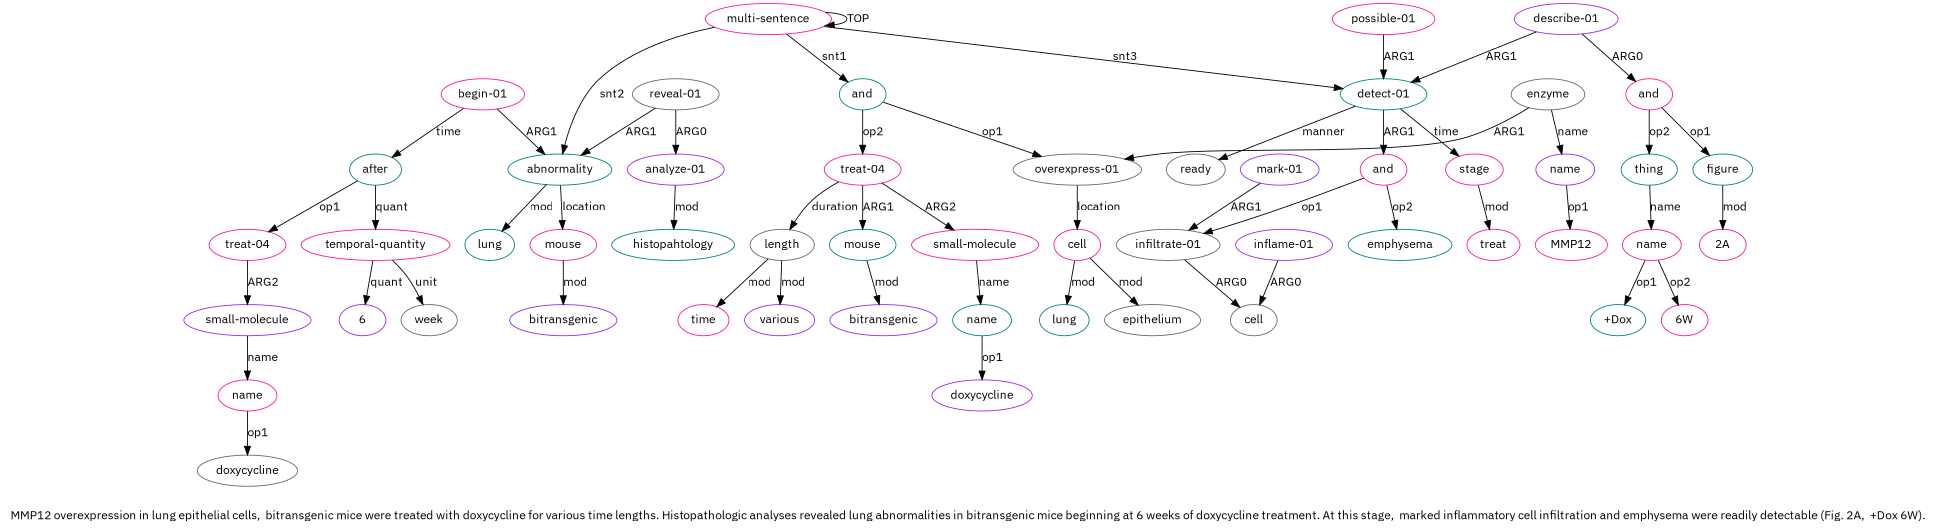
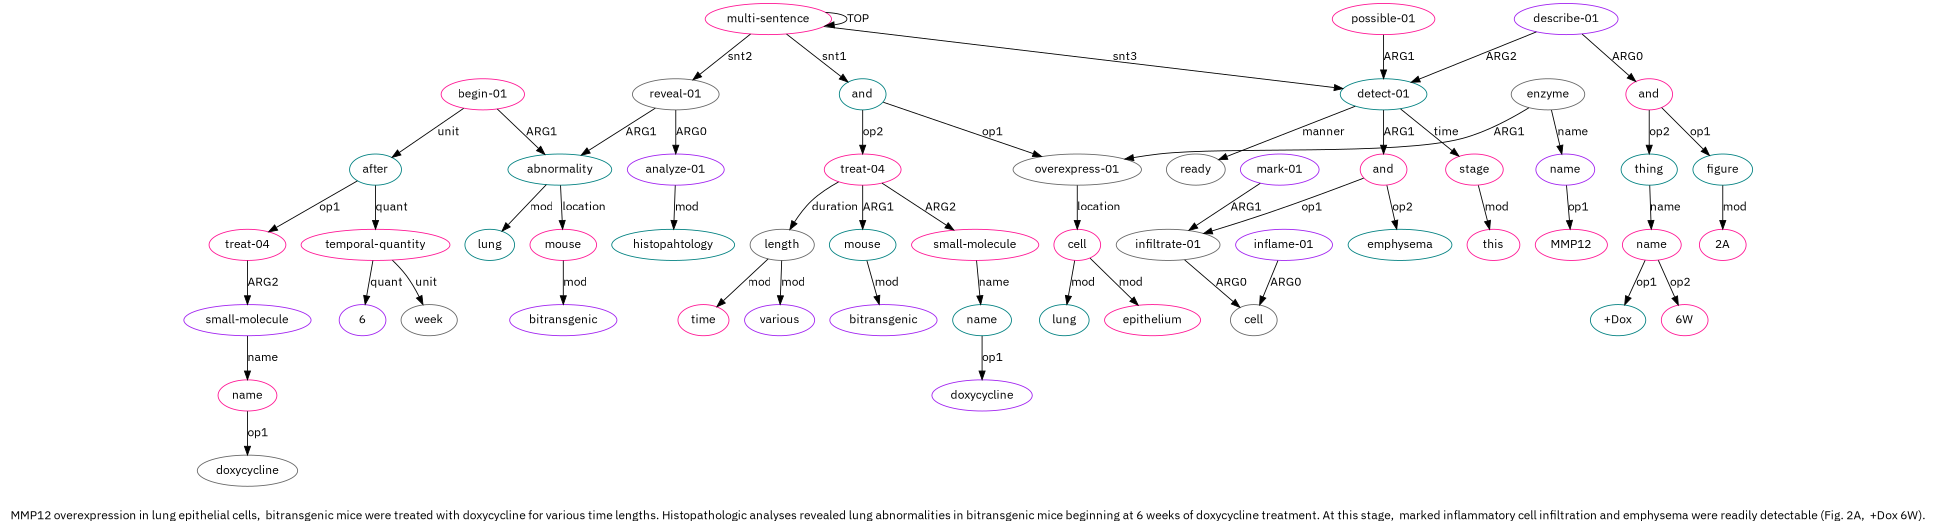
(1502, 57) -> (1502, 57)
(620, 63) -> (725, 54)
(449, 132) -> (449, 132)
(1493, 245) -> (1493, 245)
(1153, 320) -> (1153, 320)
